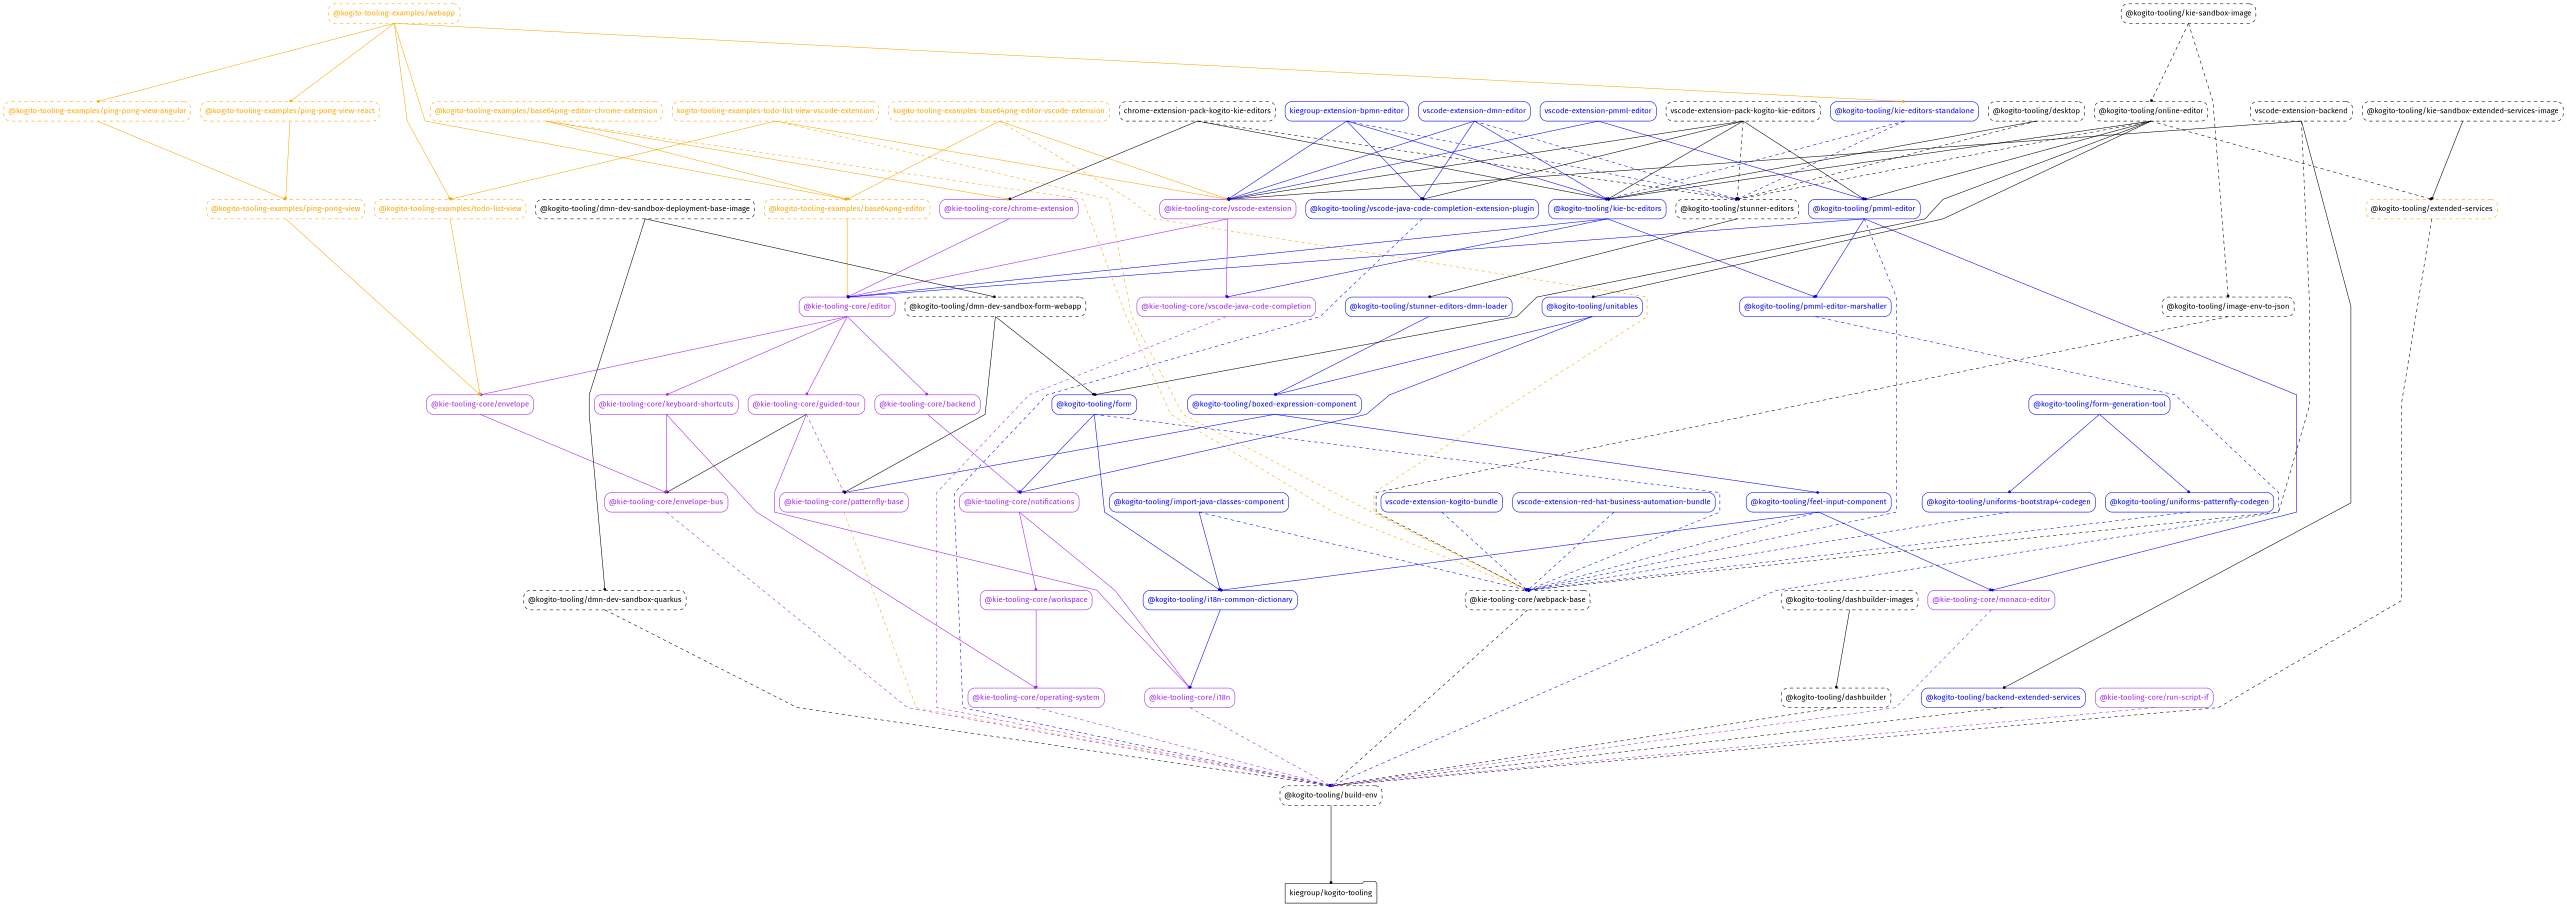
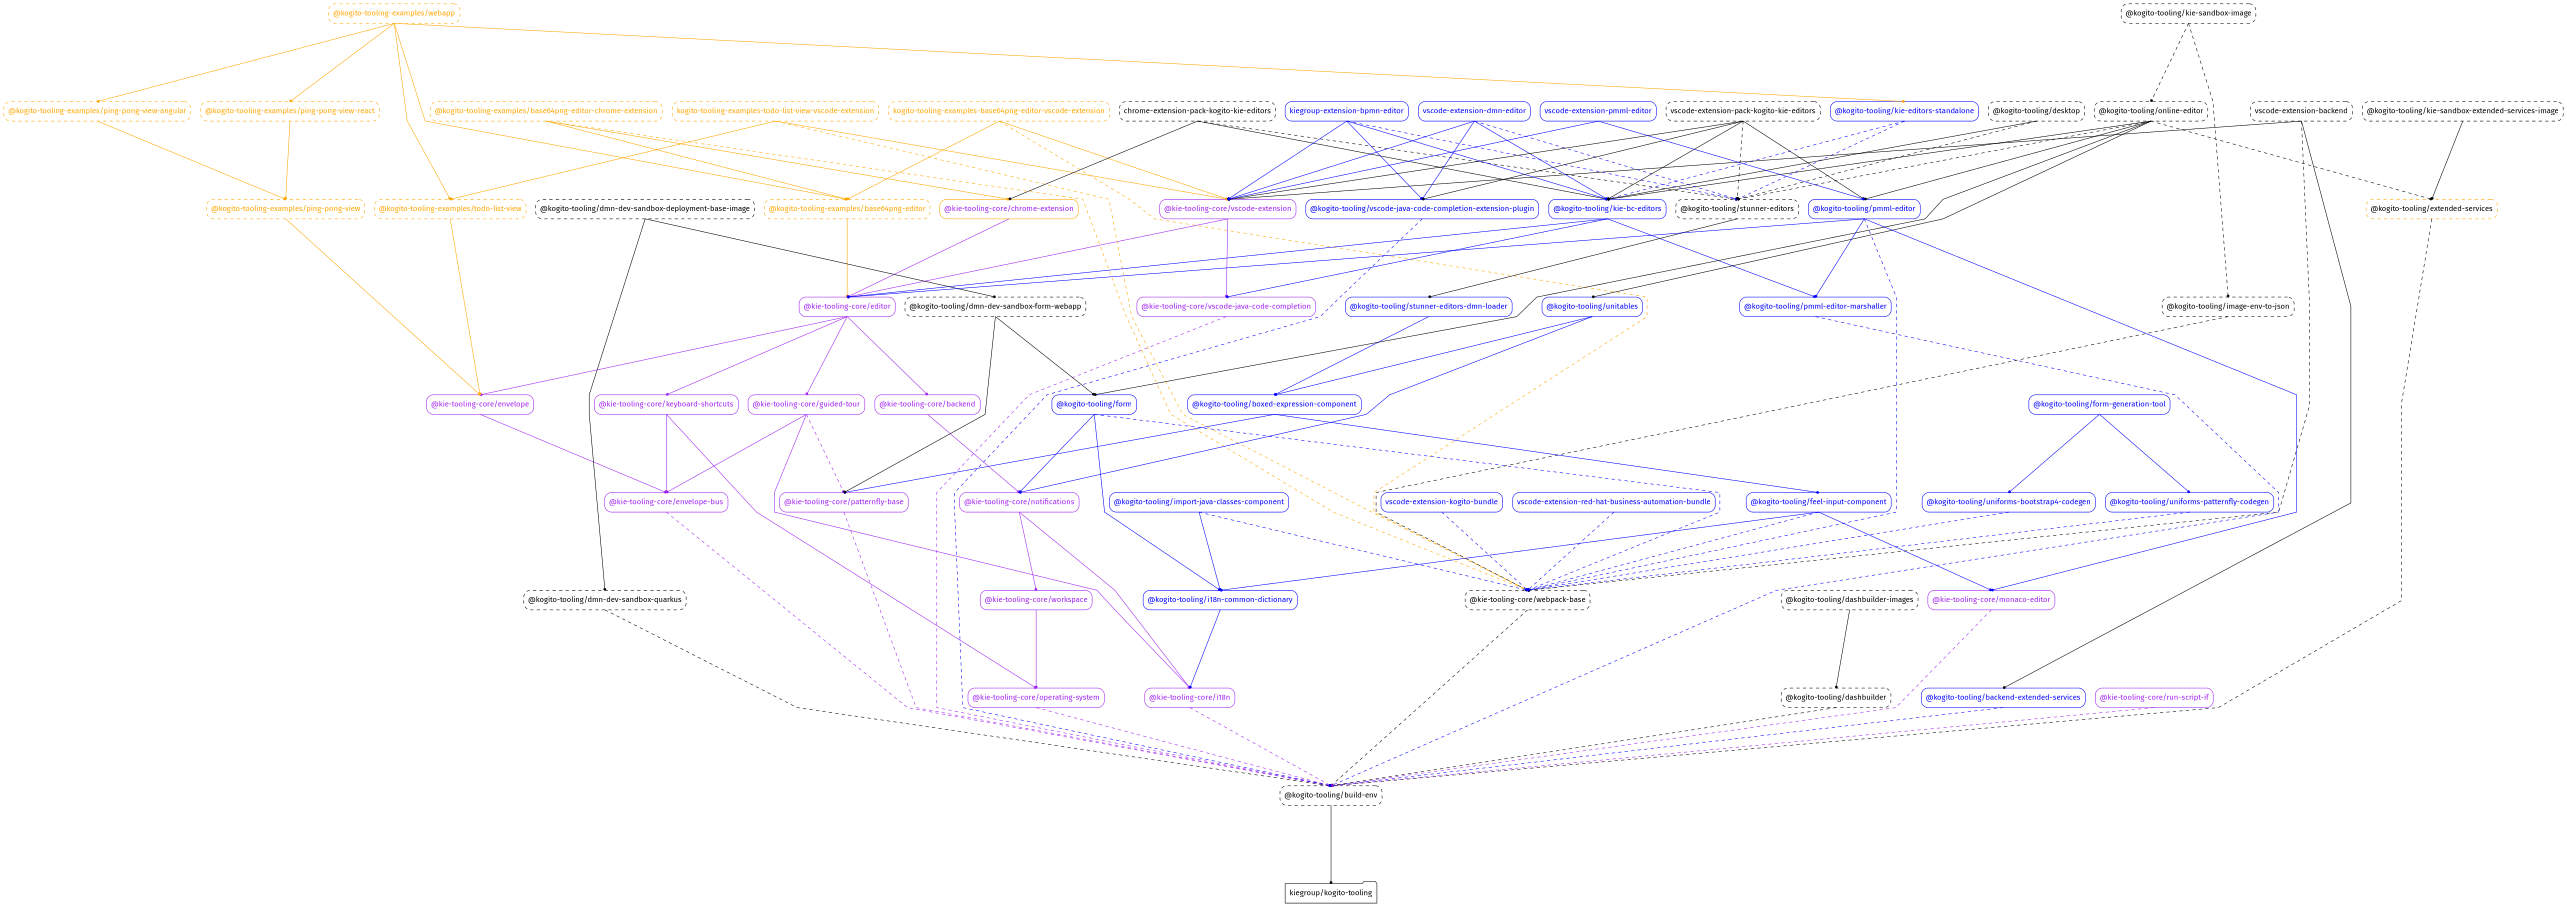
(1009, 209) -> (1009, 209)
(737, 453) -> (737, 453)
(915, 704) -> (915, 704)
(1668, 747) -> (1668, 747)
